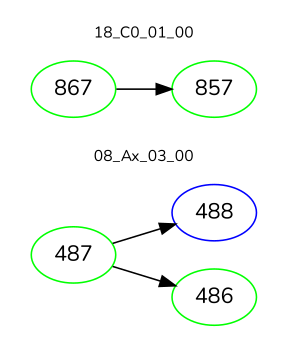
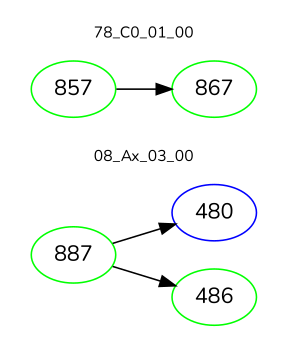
(144, 34) -> (144, 34)
(136, 89) -> (136, 89)
(214, 213) -> (214, 213)
(74, 255) -> (74, 255)
